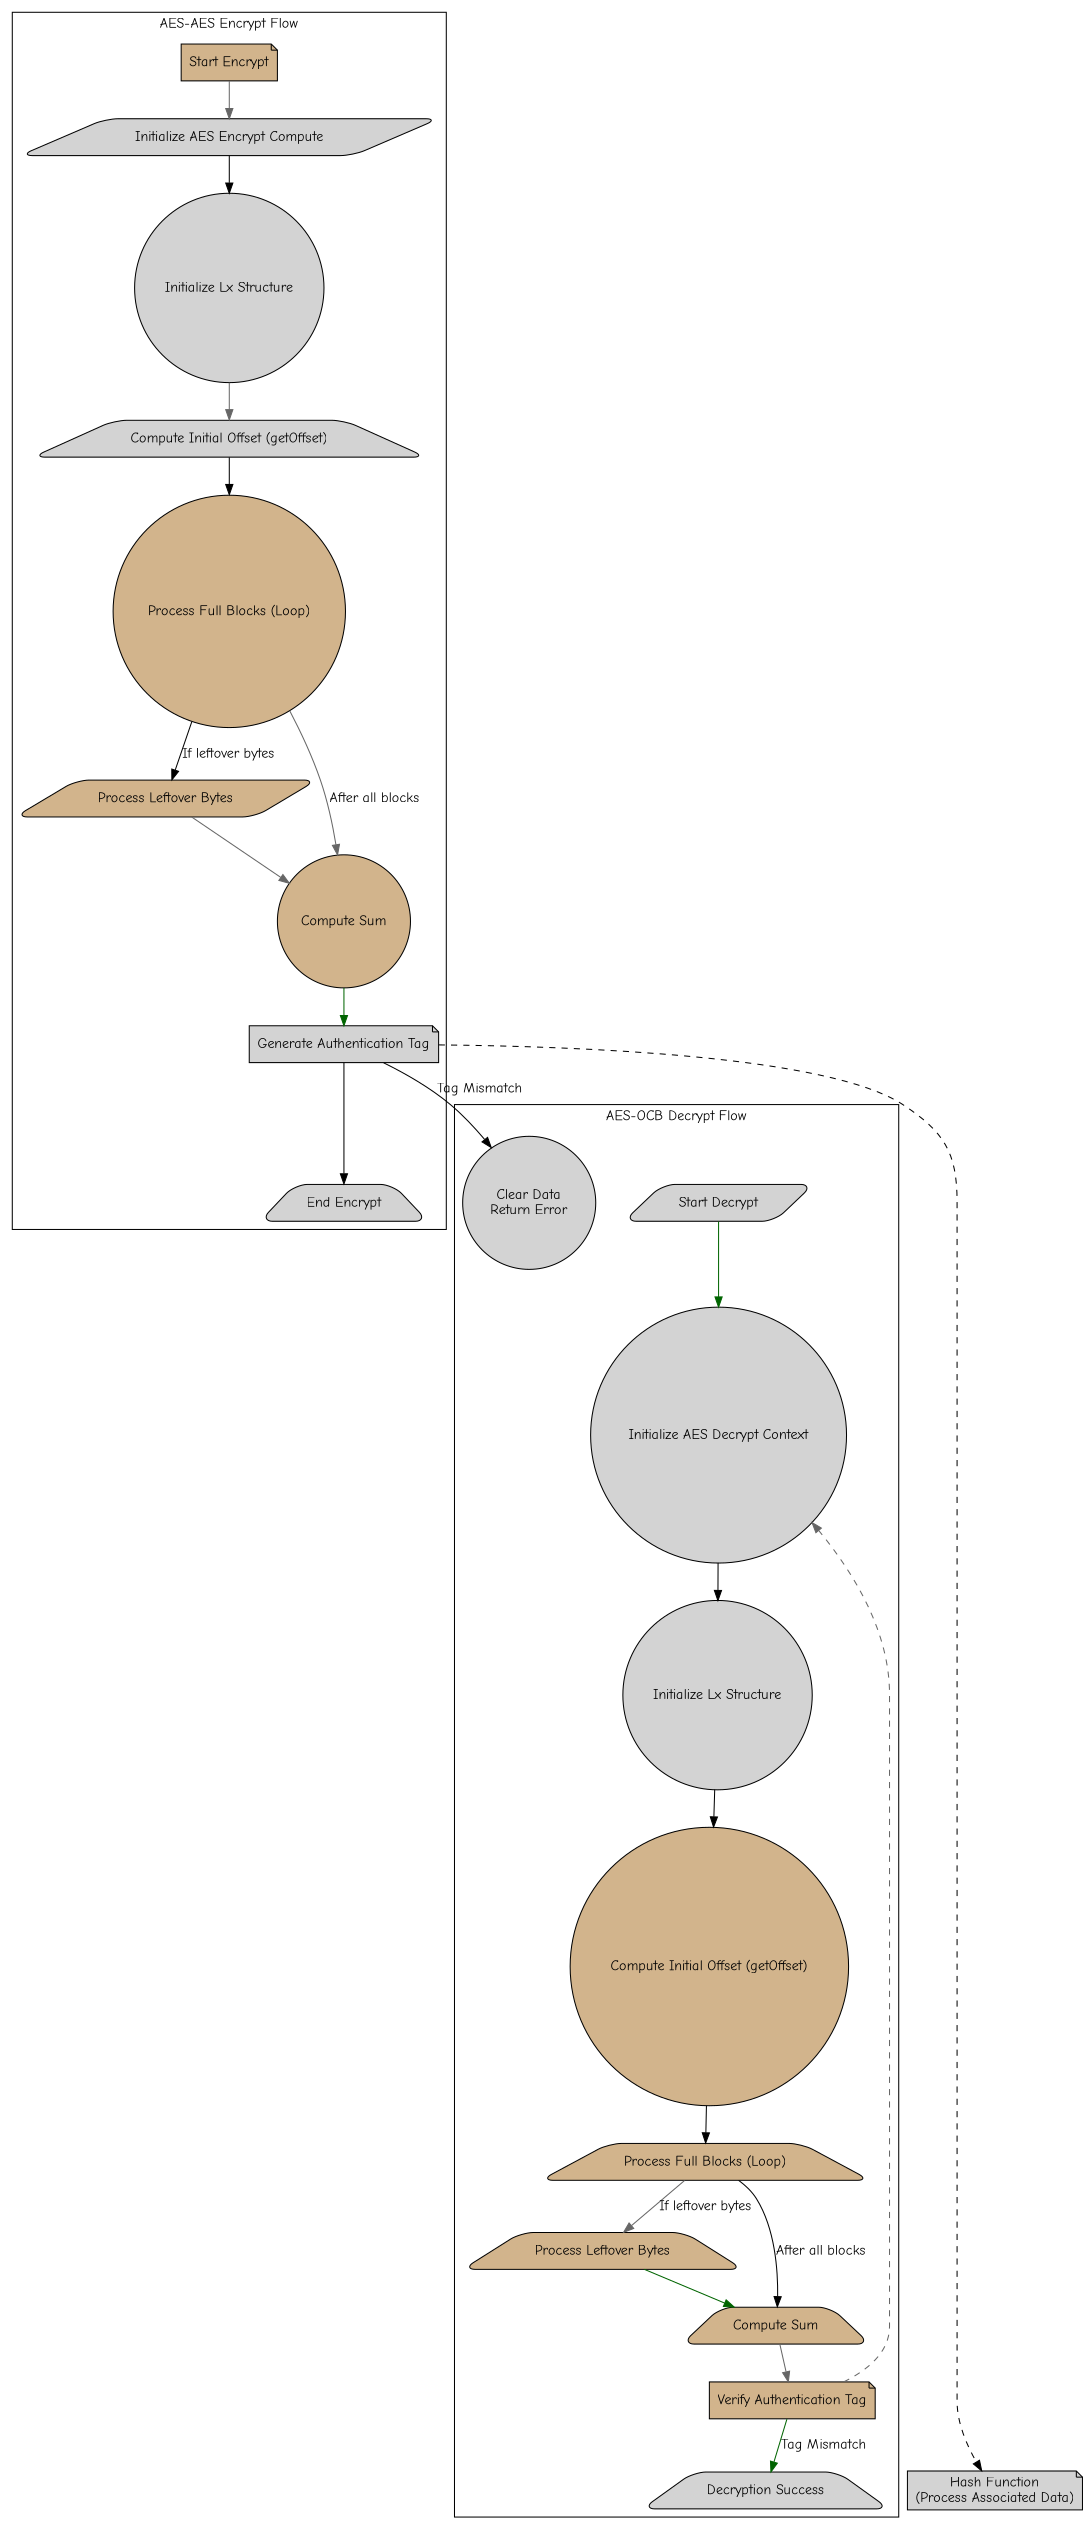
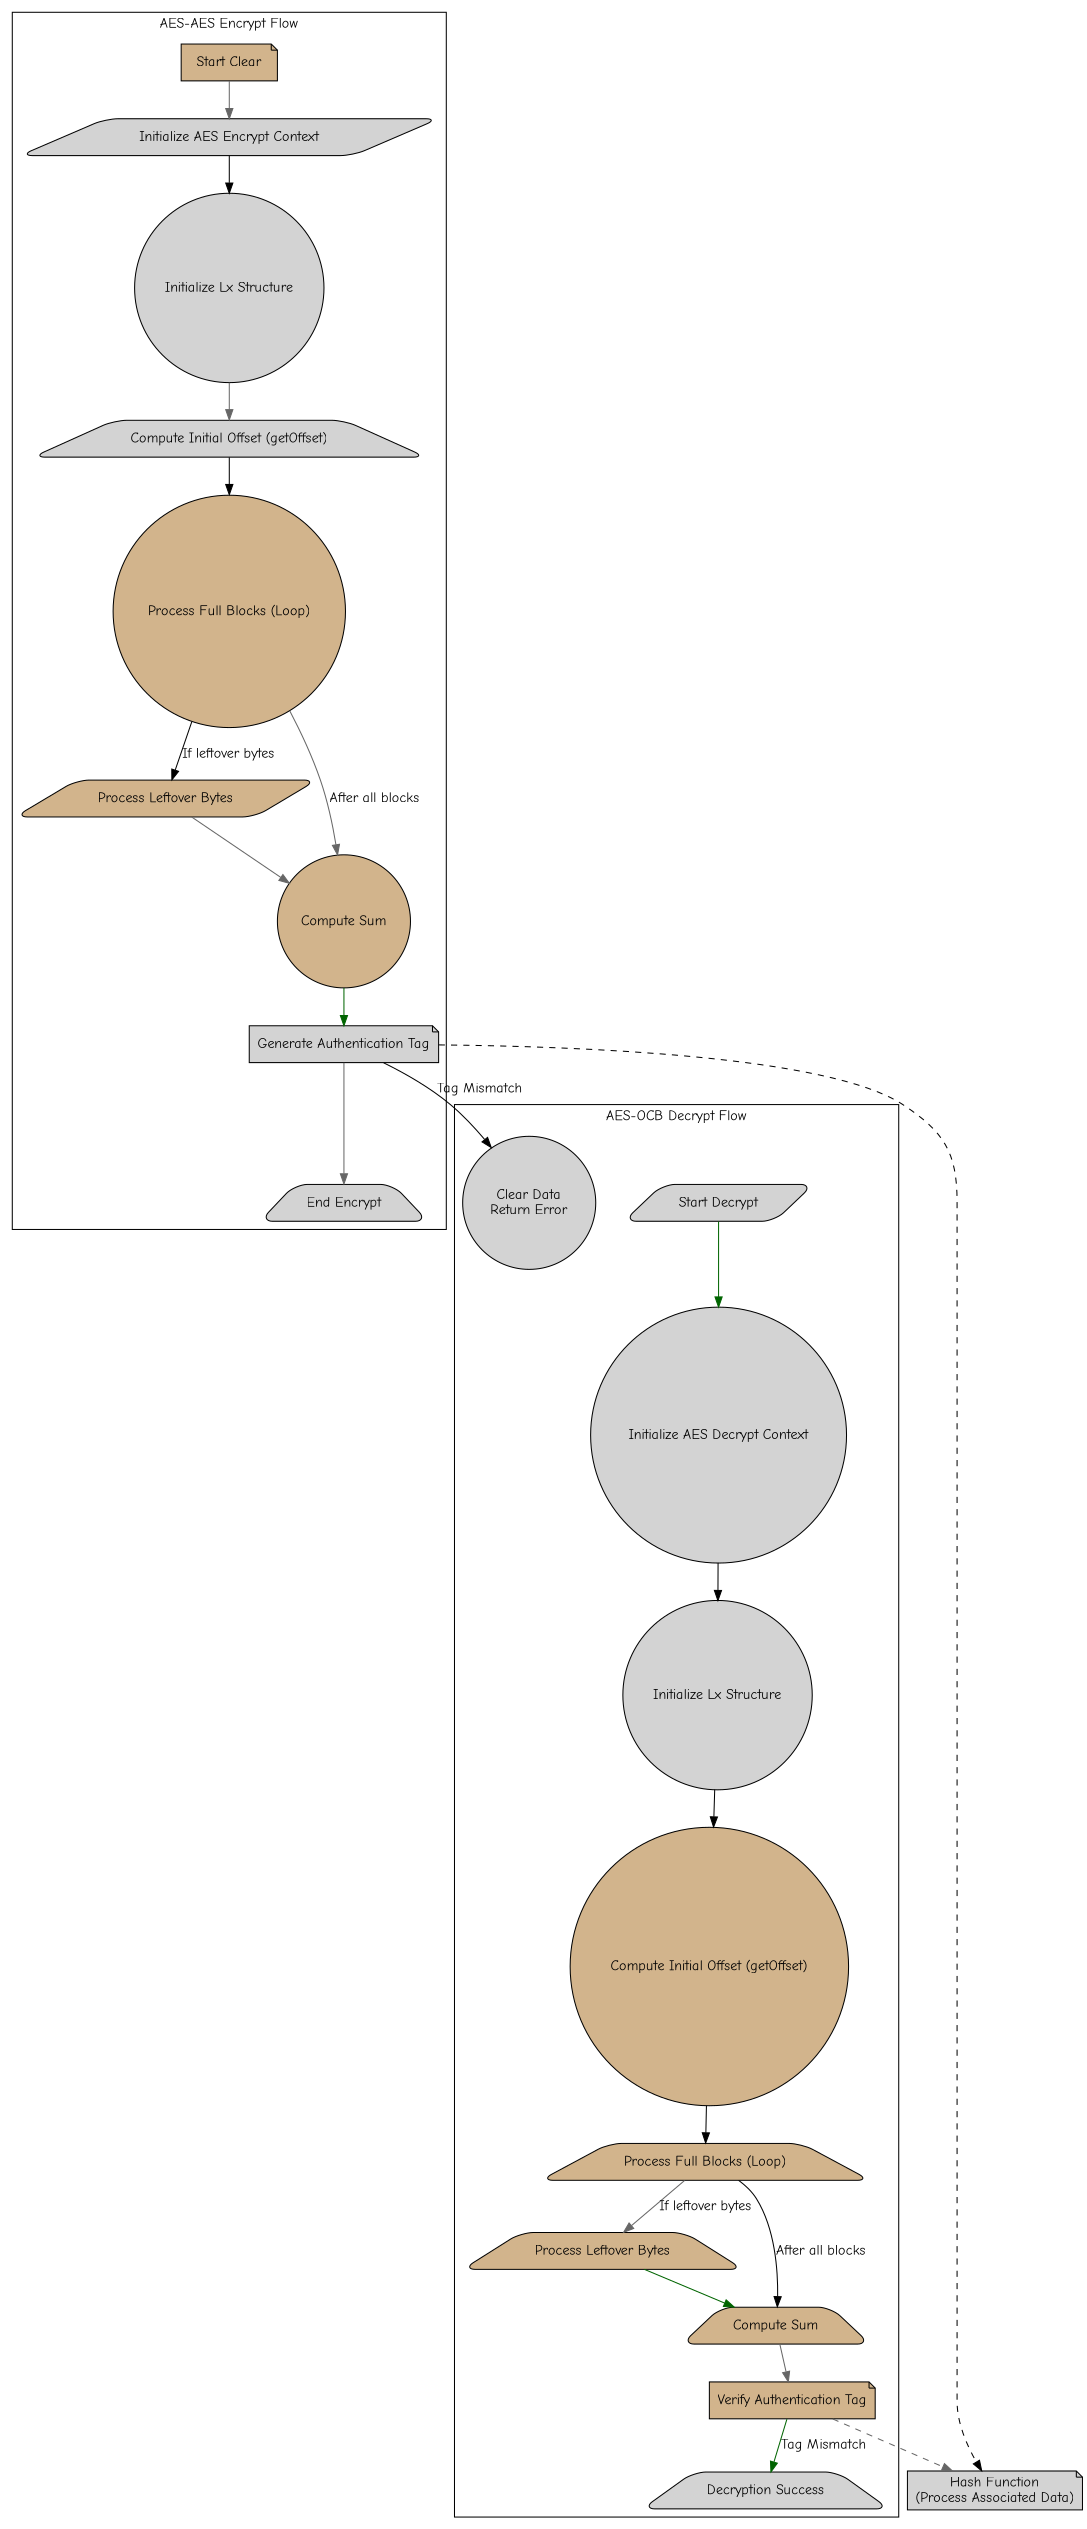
(229, 62) -> (229, 62)
(229, 137) -> (229, 137)
(344, 1118) -> (344, 1118)
(890, 1957) -> (888, 2443)
